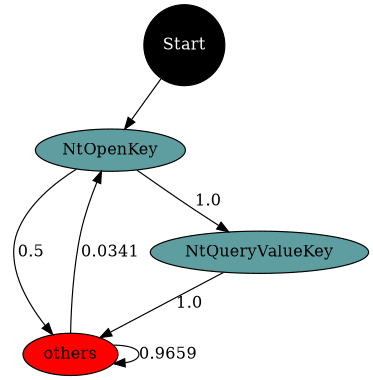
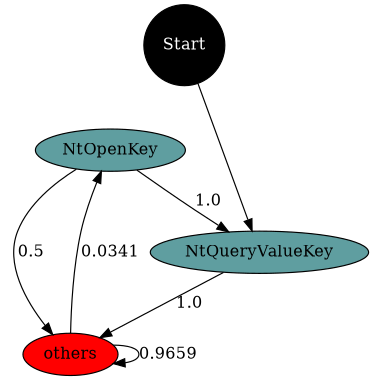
(146, 99) -> (223, 152)
